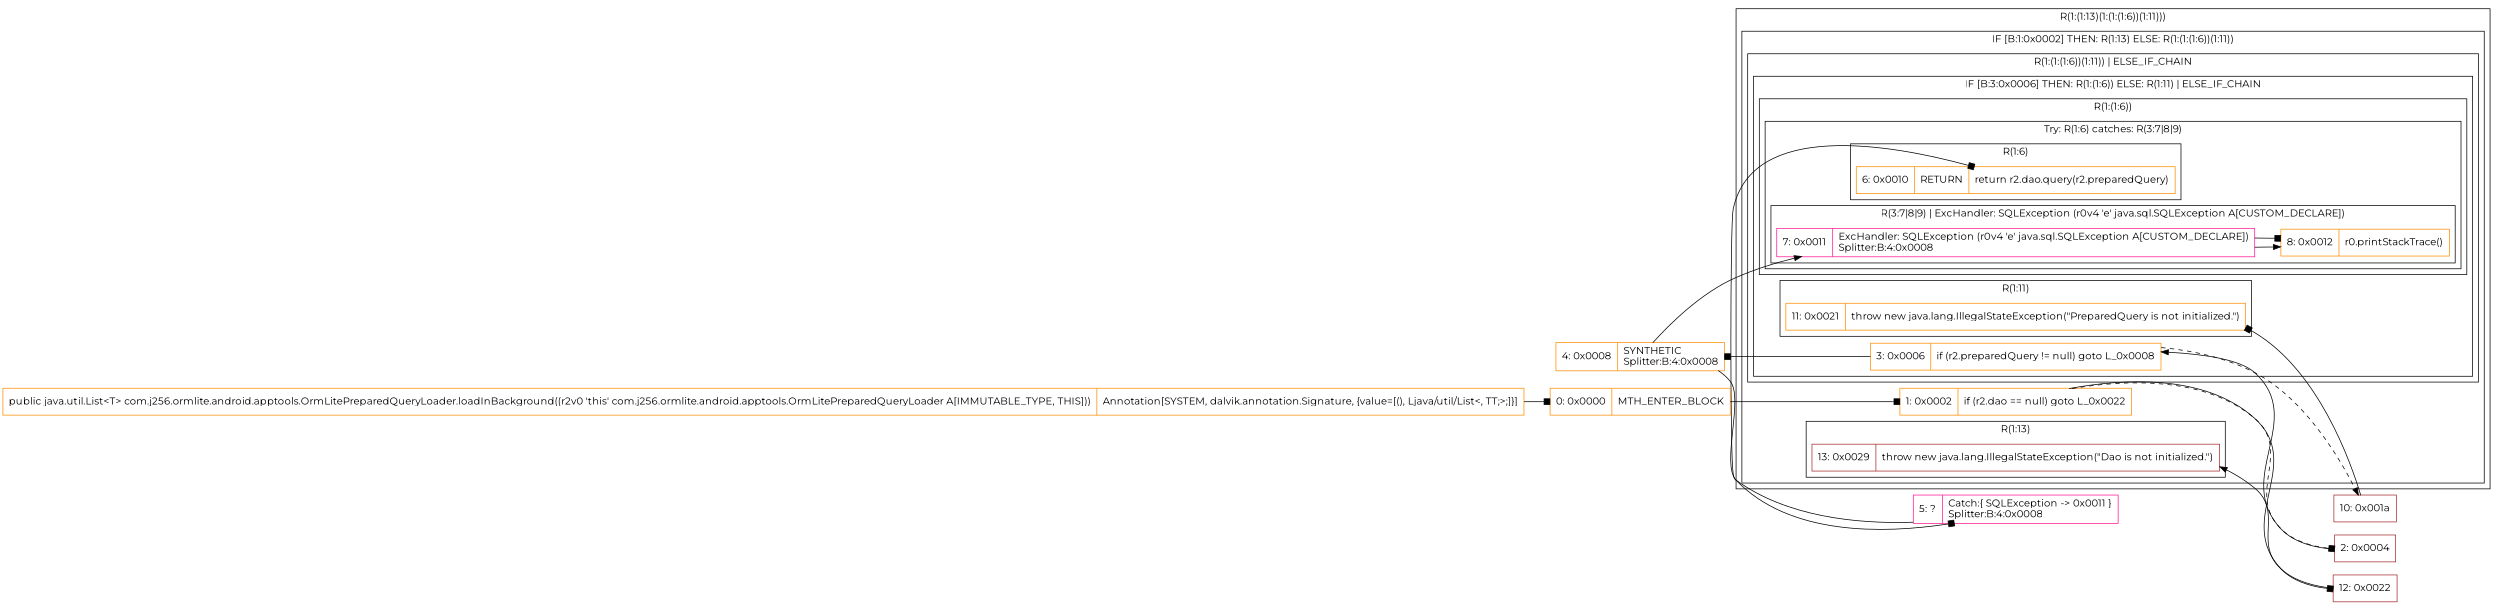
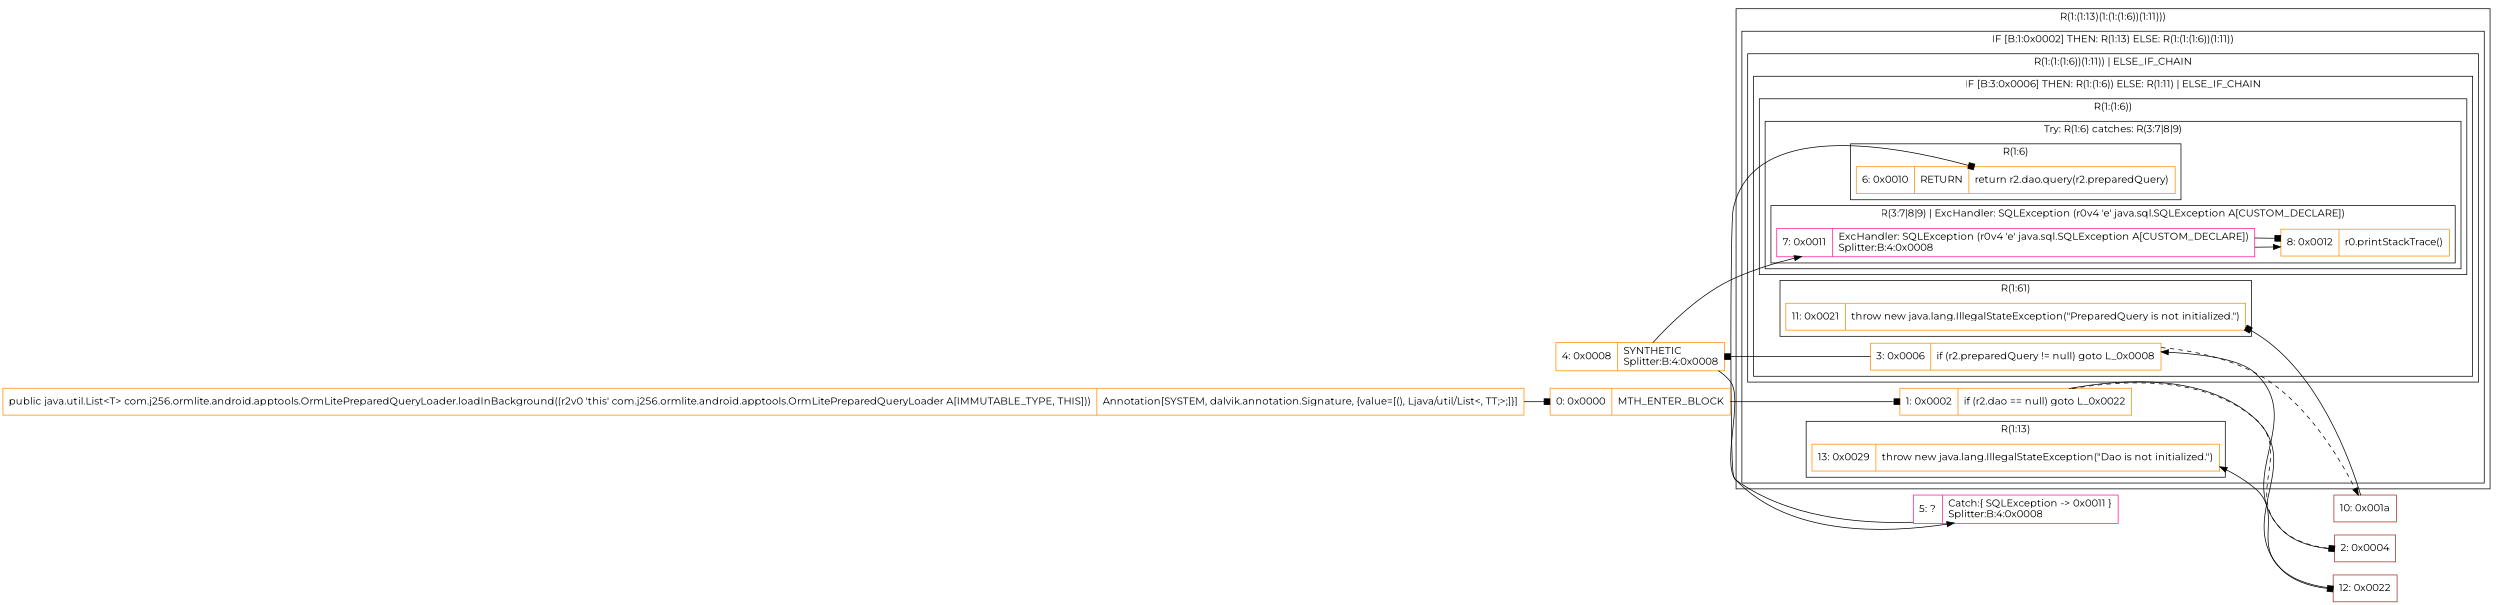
(2016, 289) -> (2016, 289)
(2016, 458) -> (2016, 458)
(1780, 510) -> (1780, 510)
